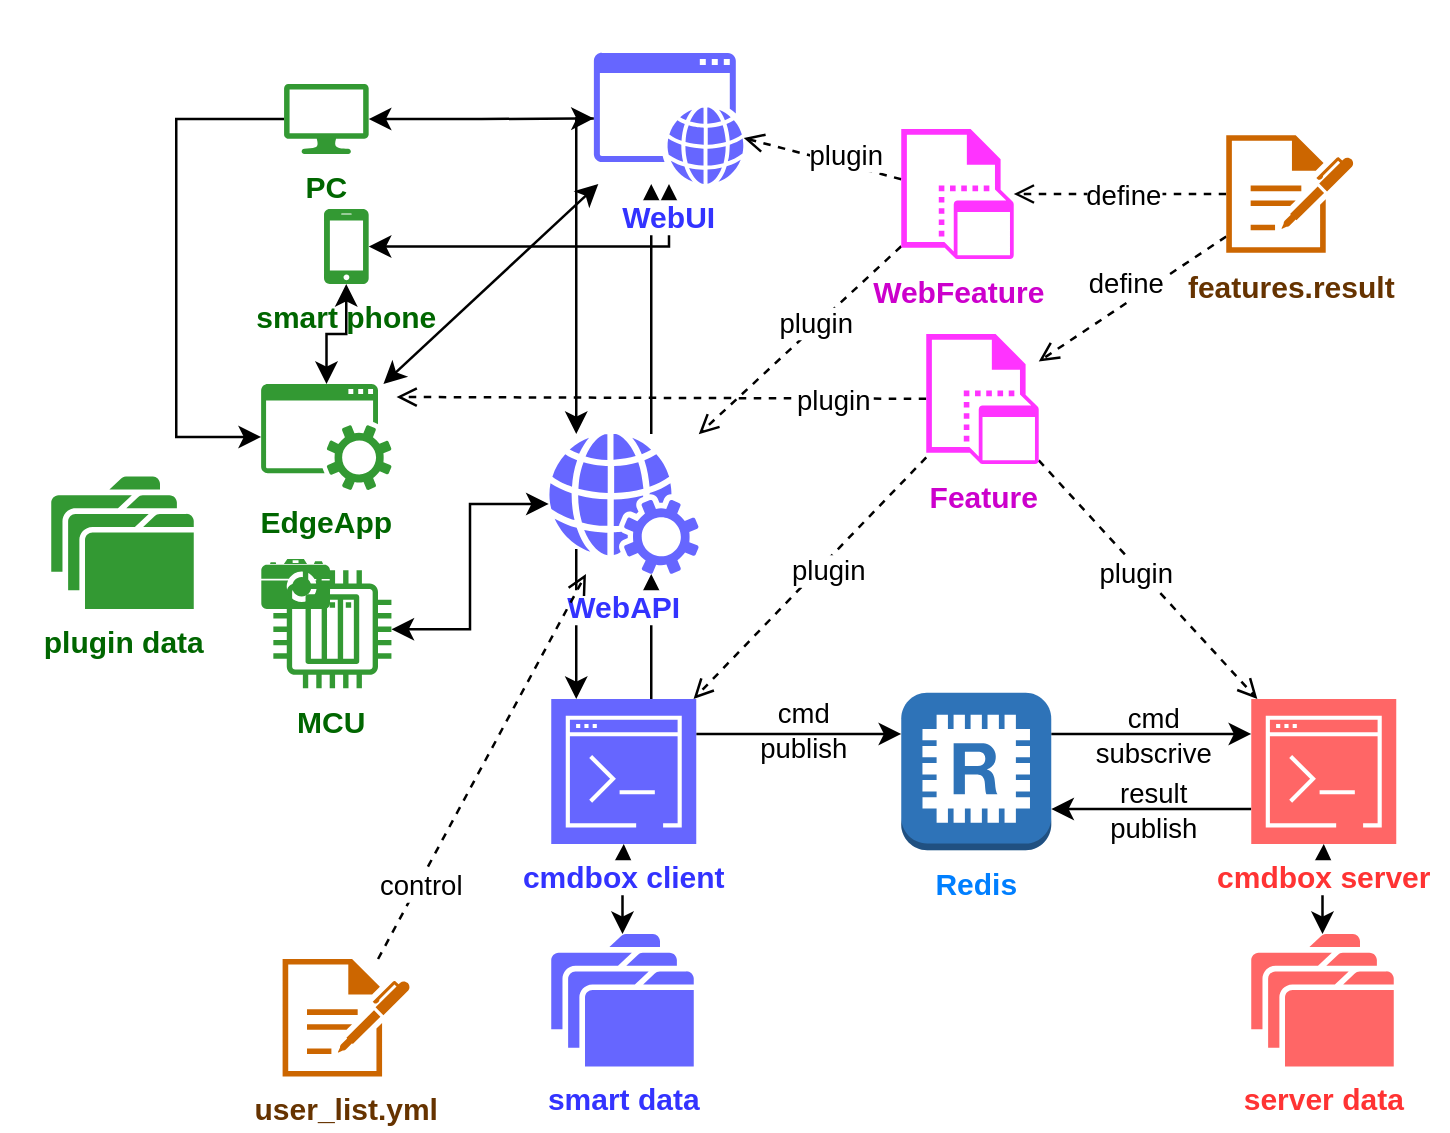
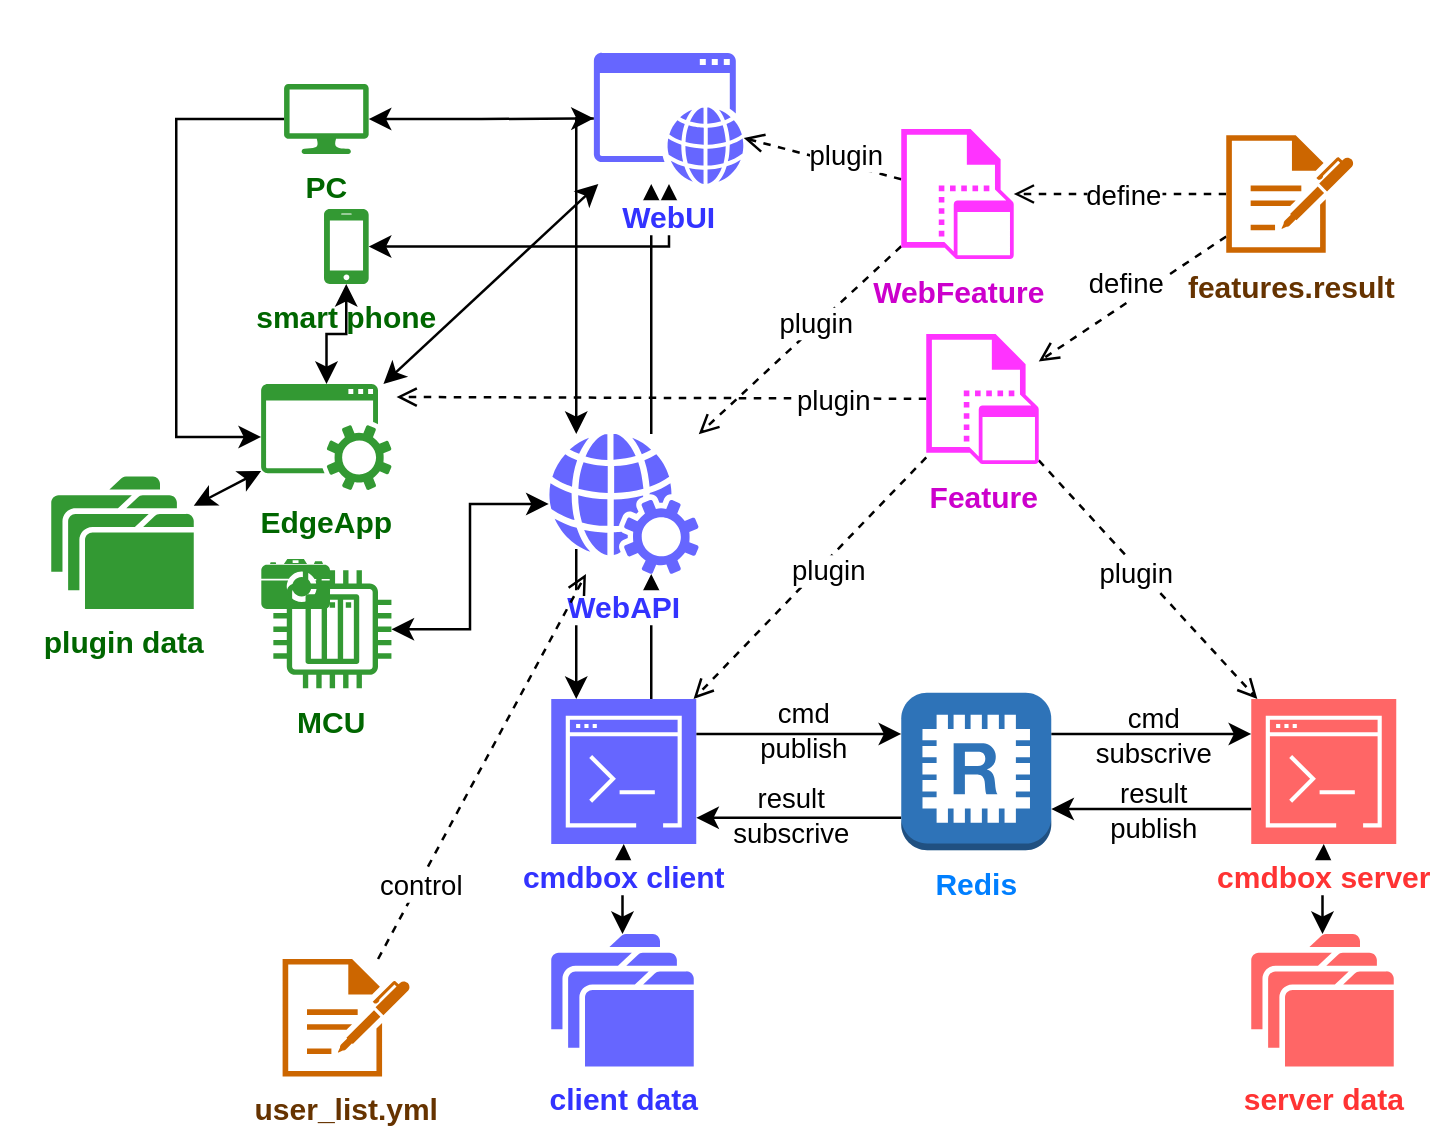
none -> (227, 488)
none -> (807, 818)
(625, 1102) -> (625, 1102)
